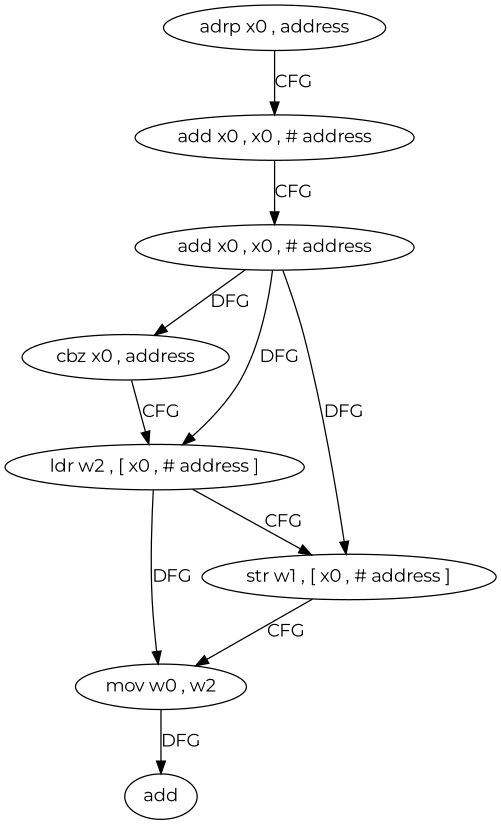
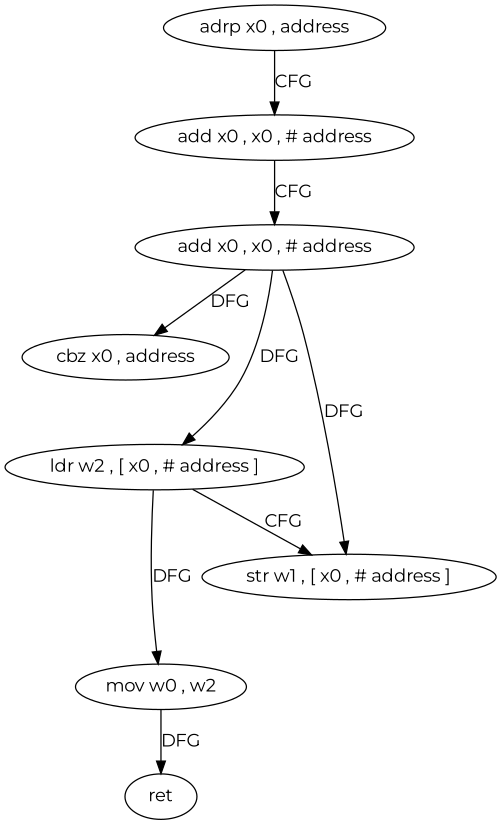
(138, 406) -> none
(260, 629) -> none
(161, 797) -> (161, 797)
